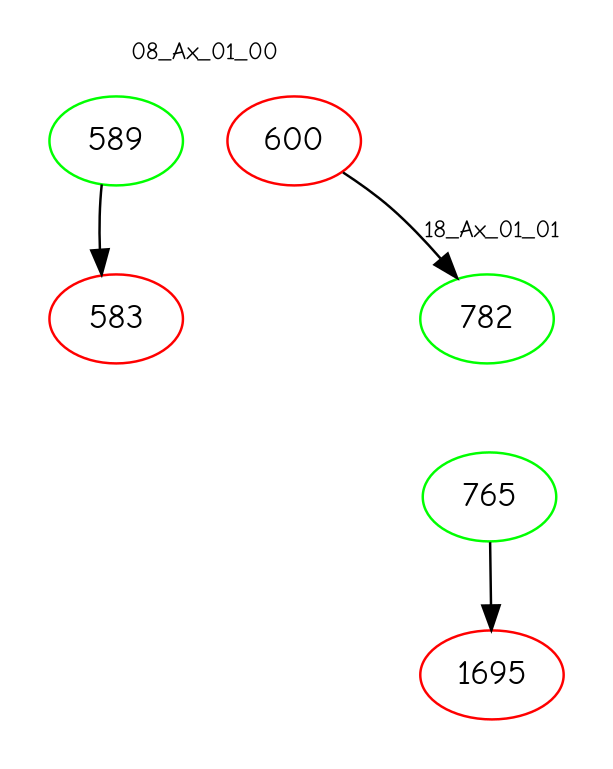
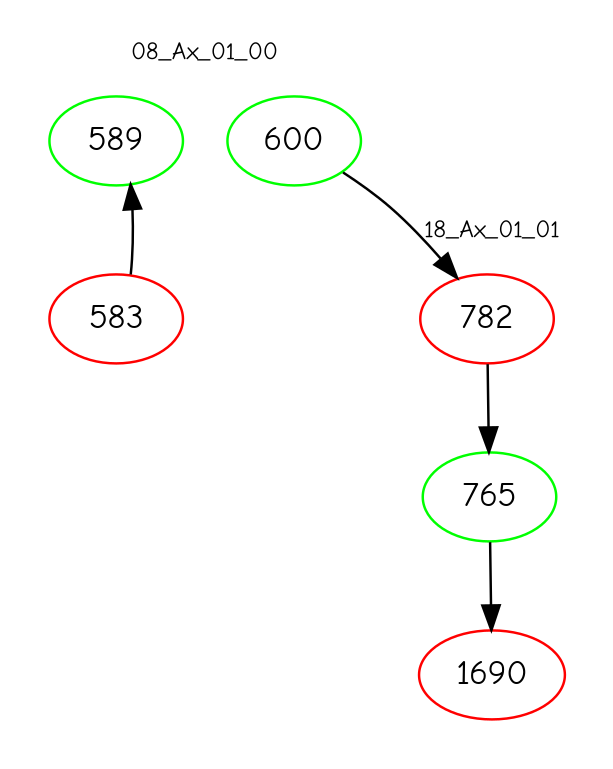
(294, 141) -> (294, 141)
(100, 217) -> (133, 242)
(487, 319) -> (487, 319)
none -> (488, 396)
(492, 675) -> (492, 675)
